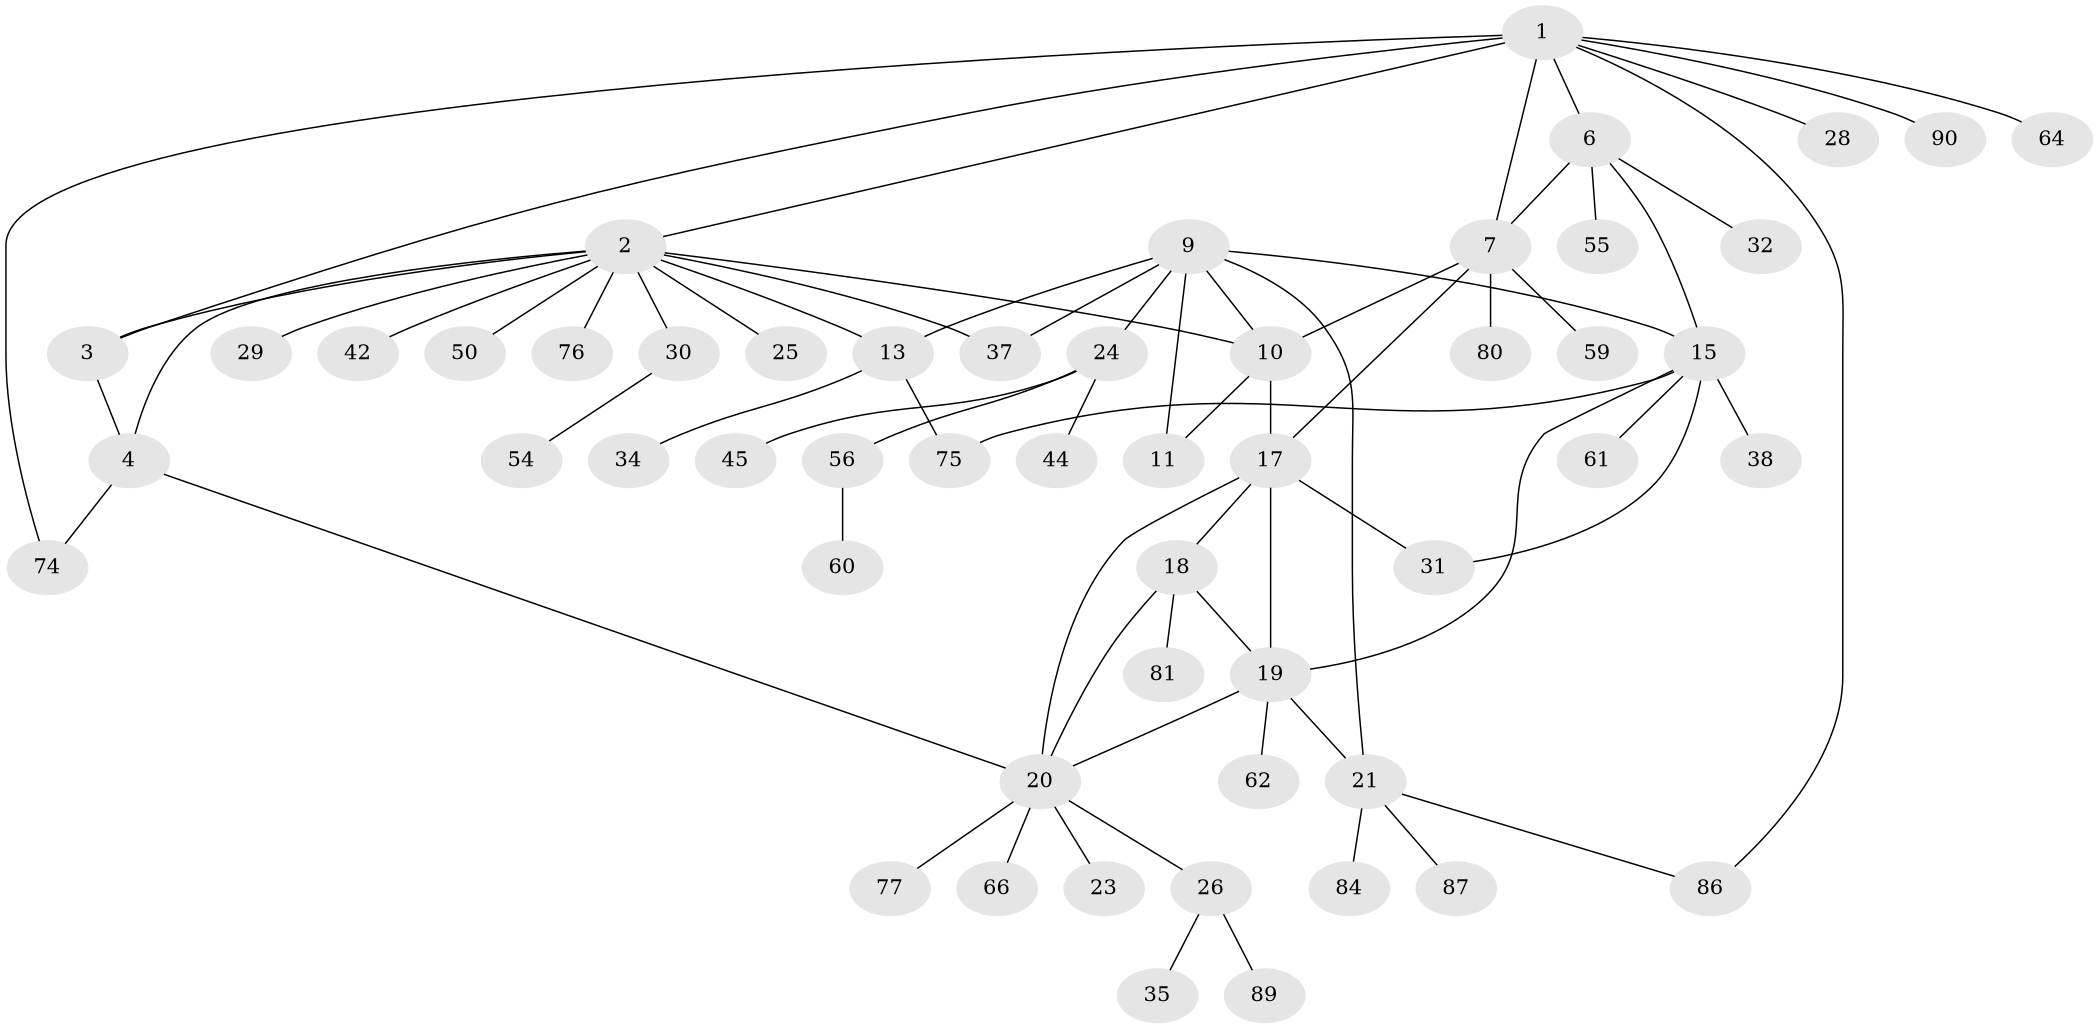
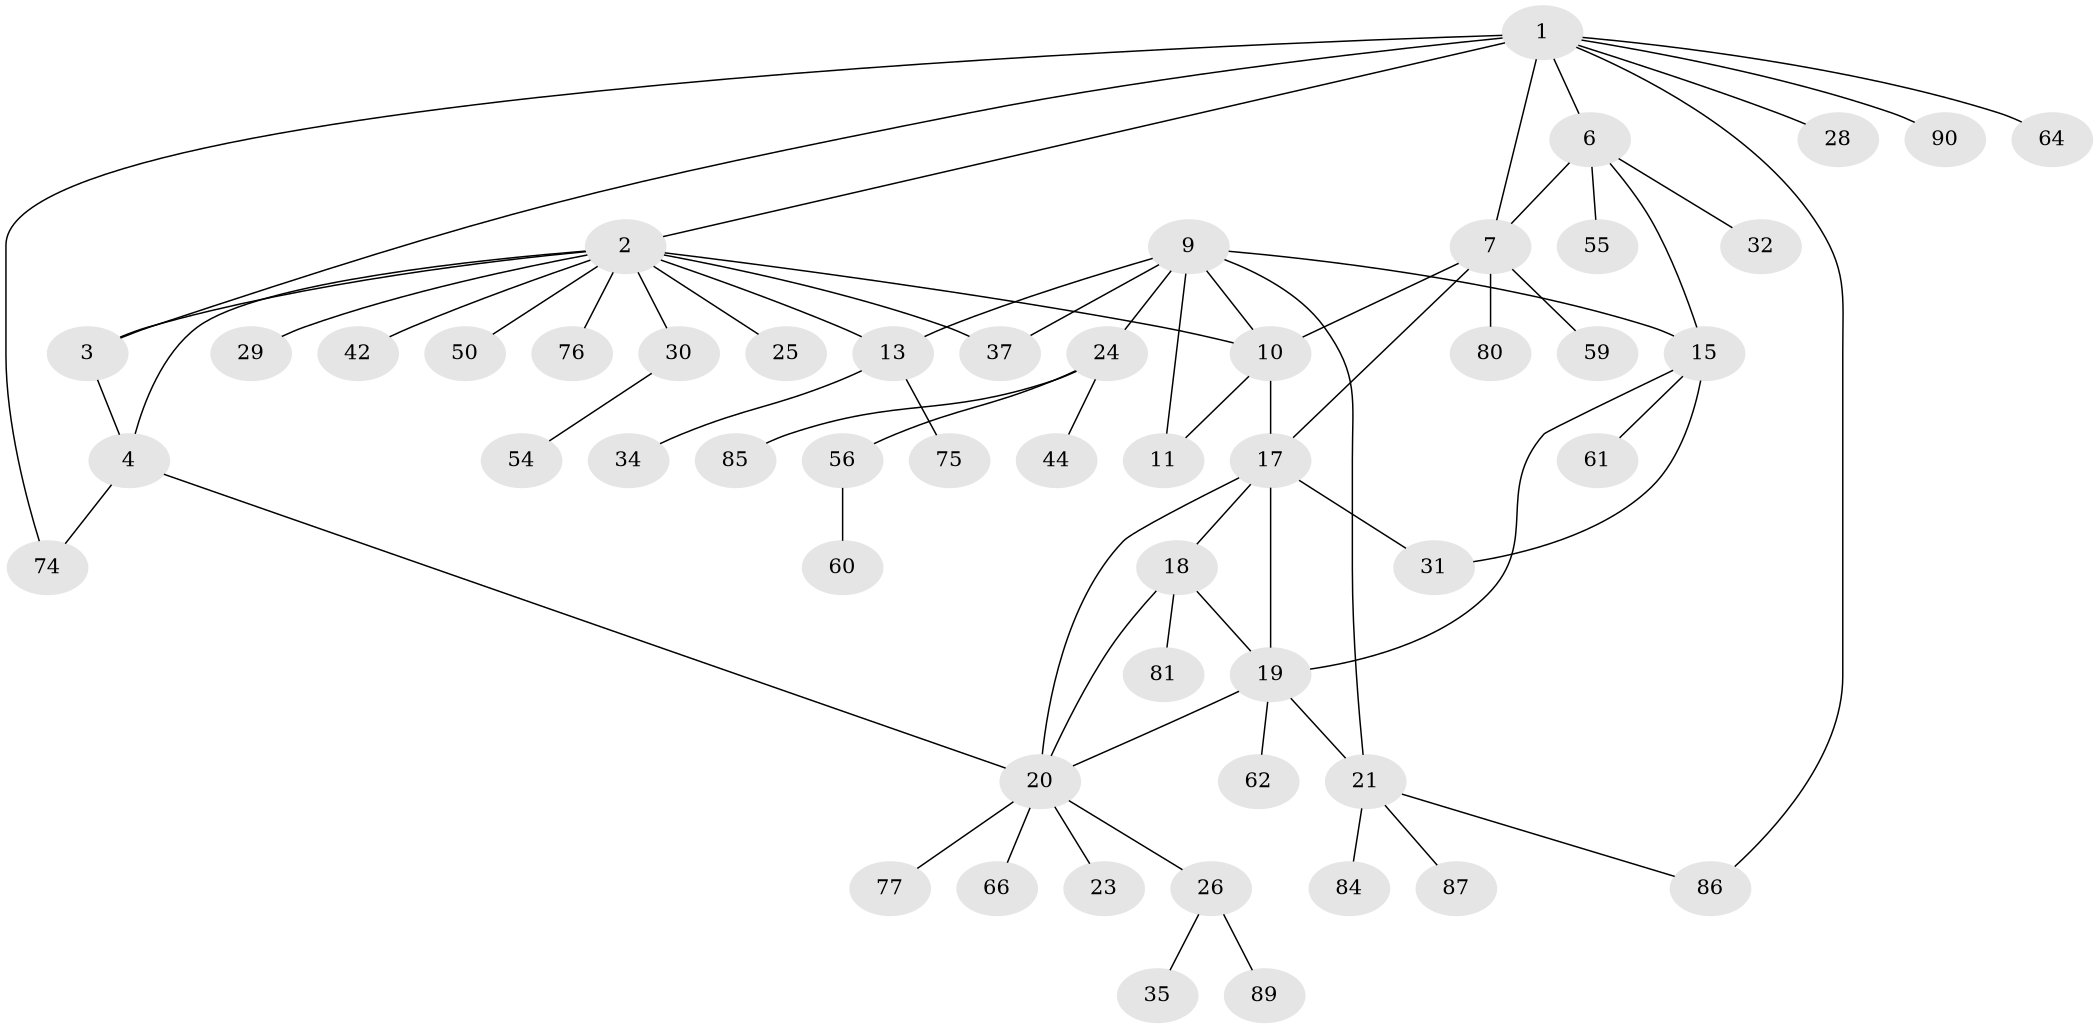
(1310, 406) -> none
(736, 461) -> (736, 461)
(1761, 461) -> none
